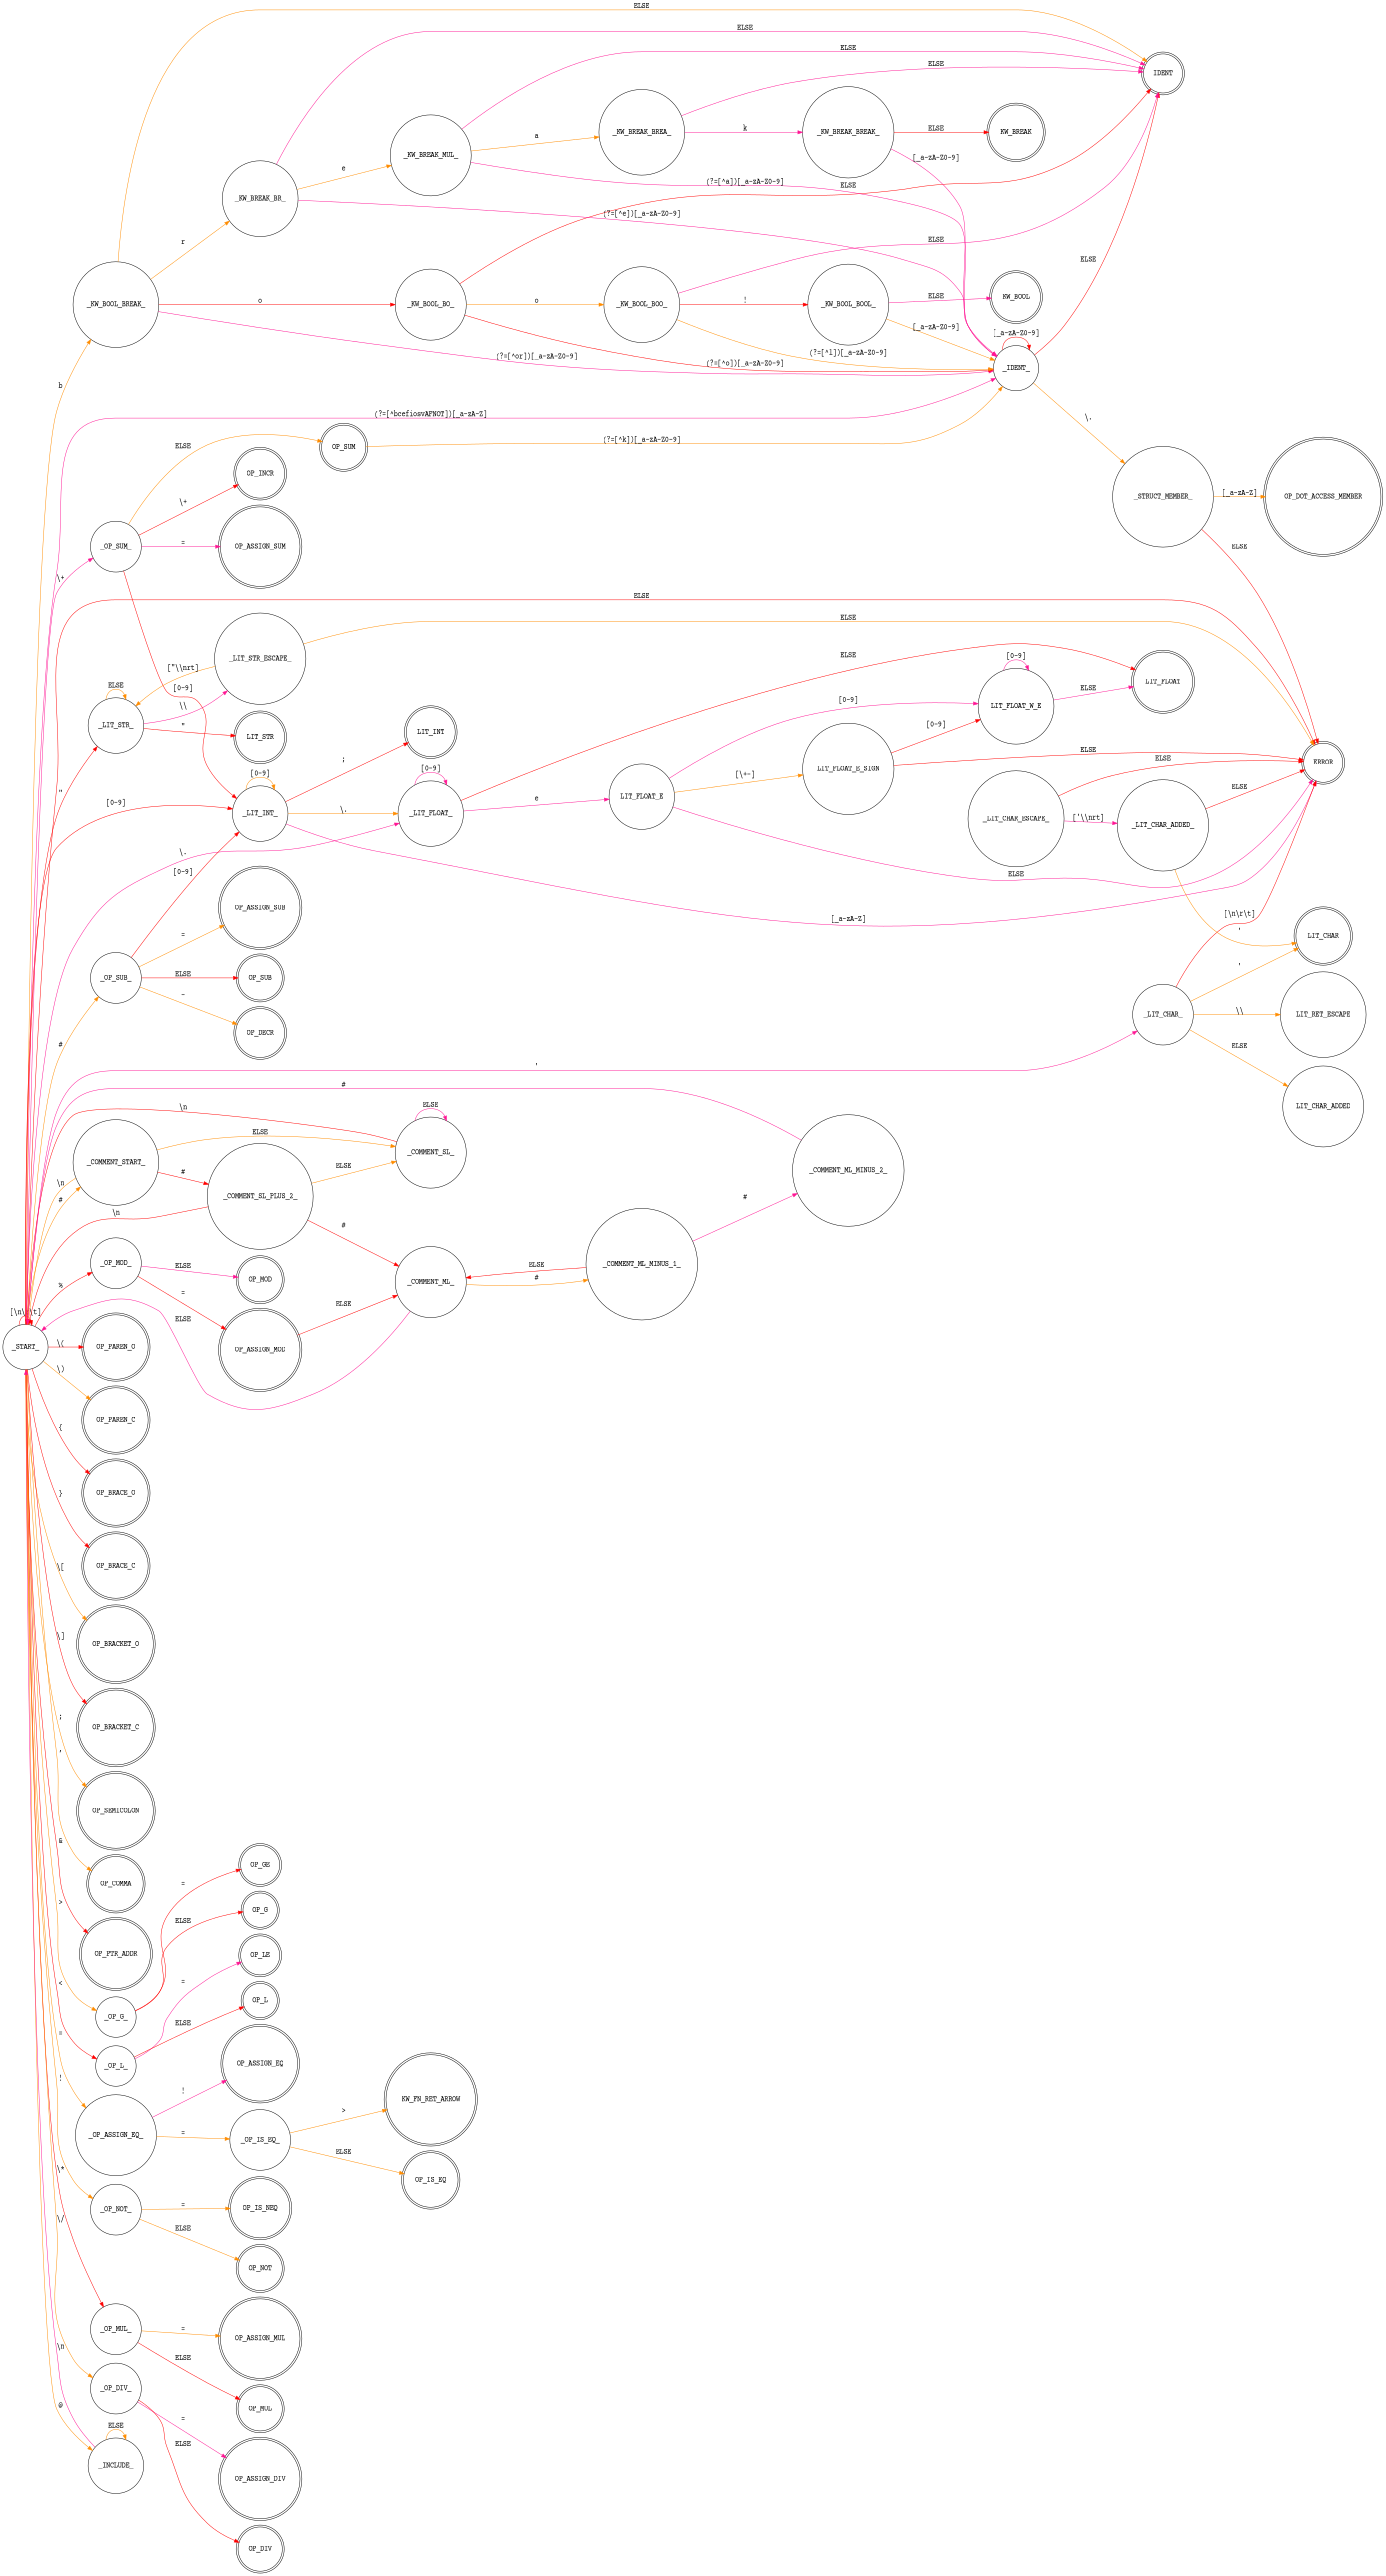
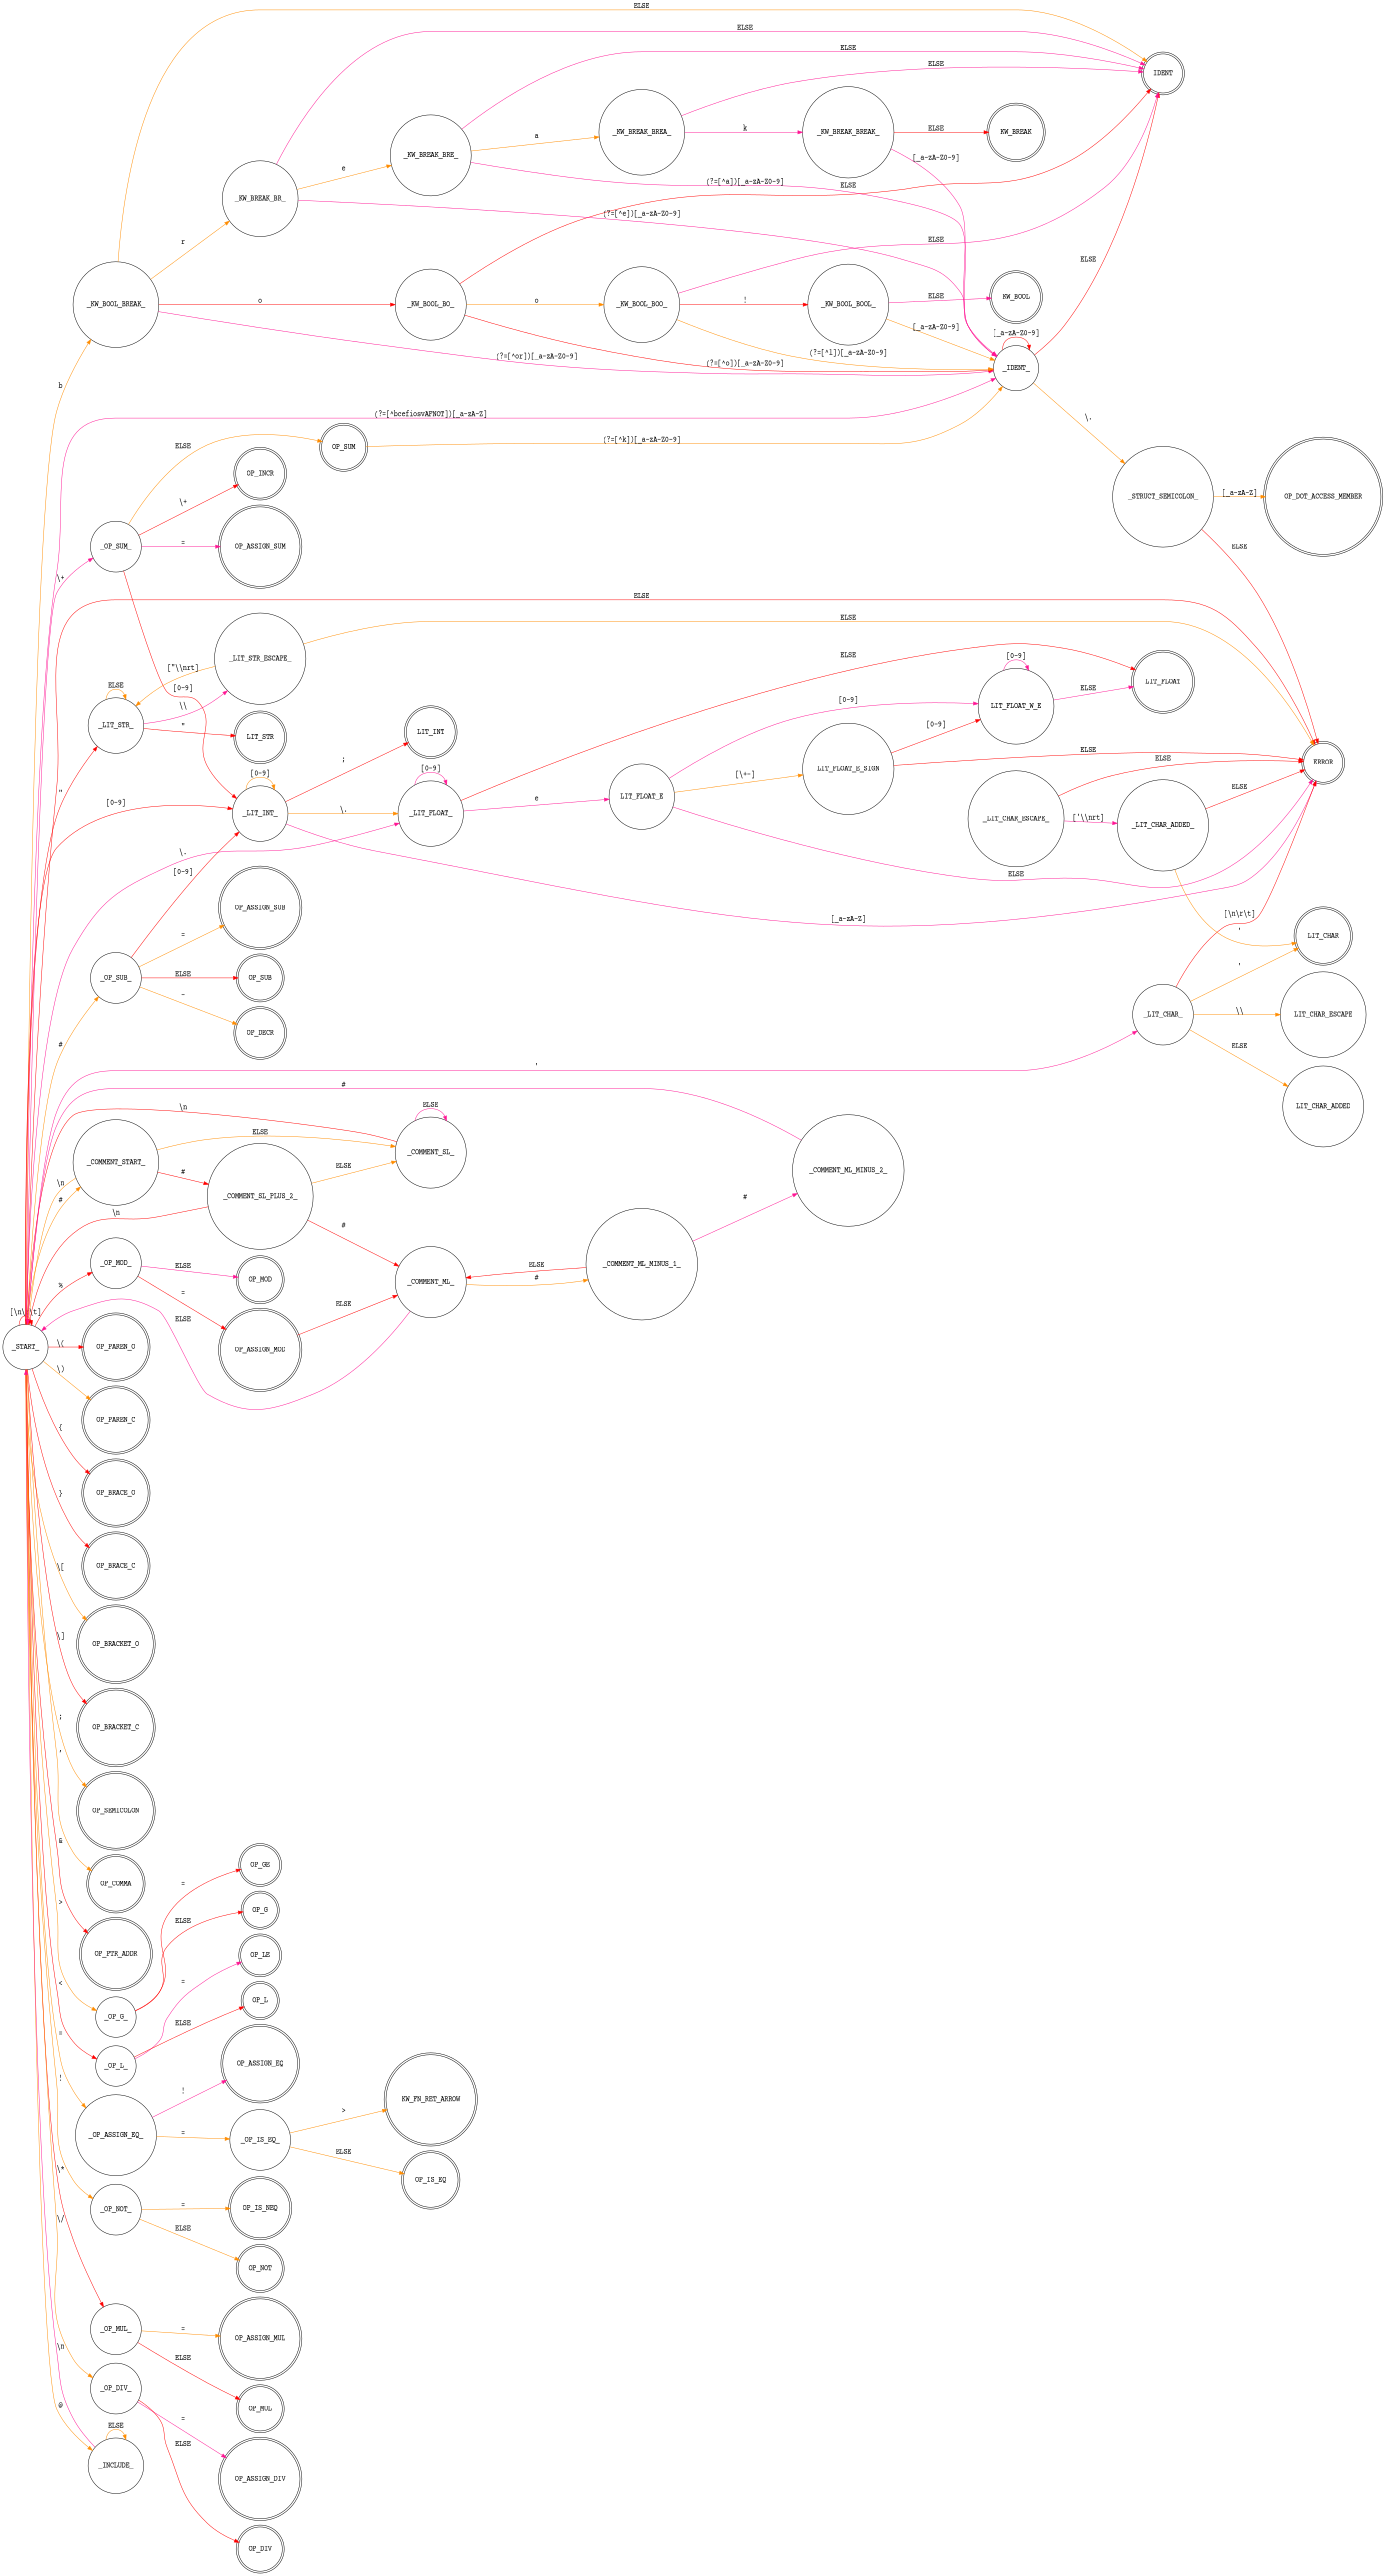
(431, 155) -> (431, 155)
(1163, 497) -> (1163, 497)
(1323, 1015) -> (1323, 1015)
